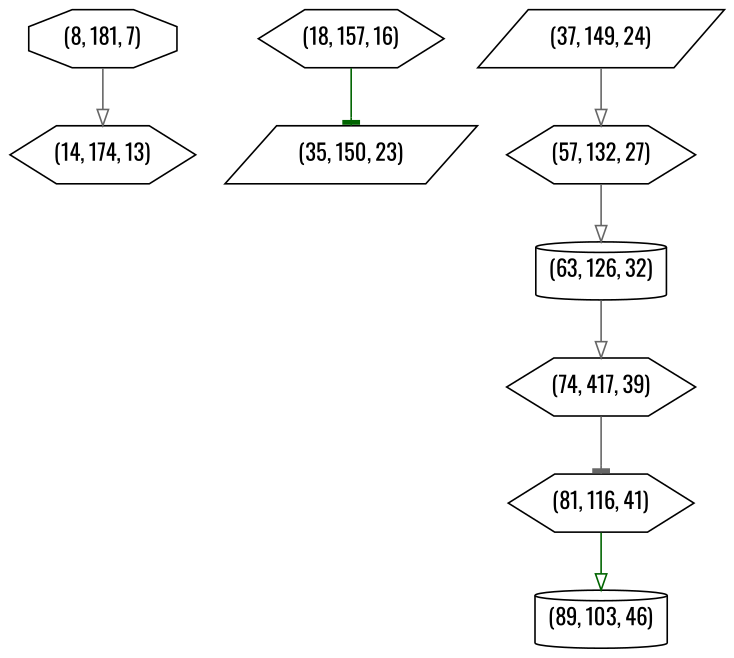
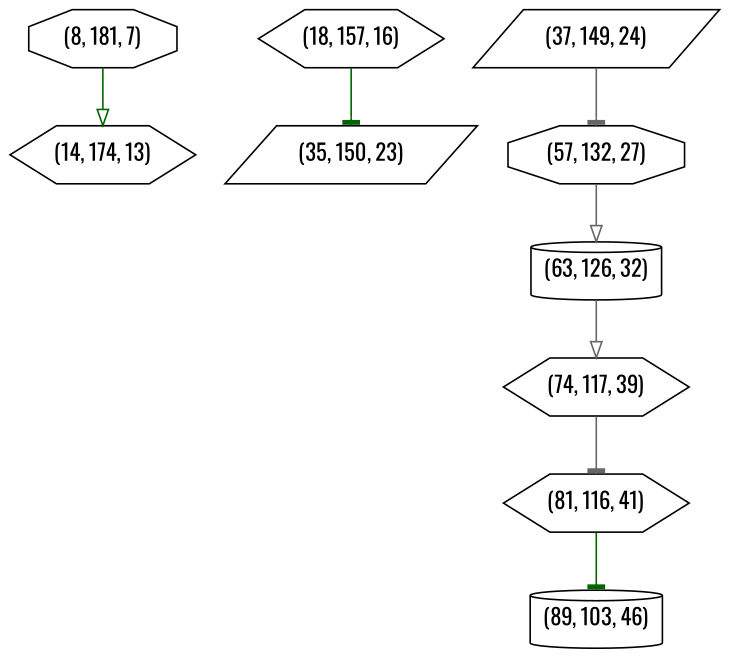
(103, 89) -> (103, 89)
(601, 89) -> (596, 93)
(601, 155) -> (596, 155)
(601, 387) -> (596, 387)
(601, 553) -> (596, 557)
